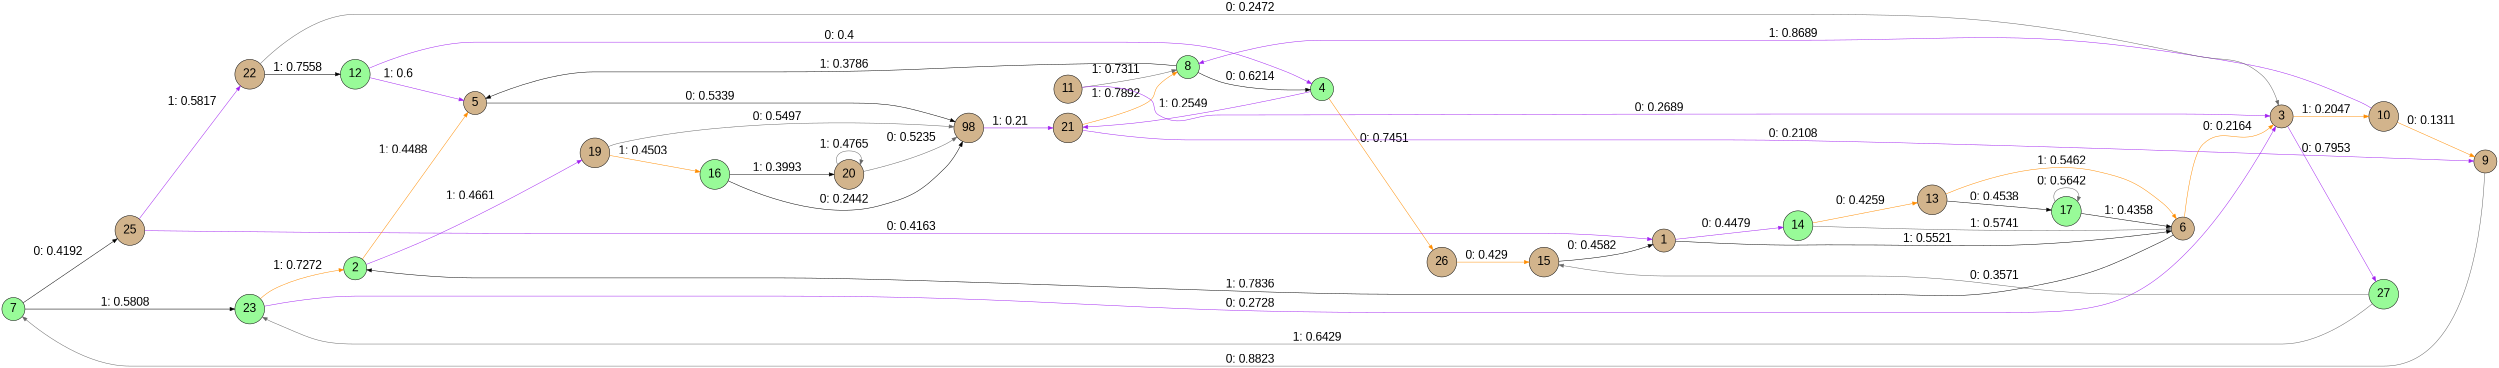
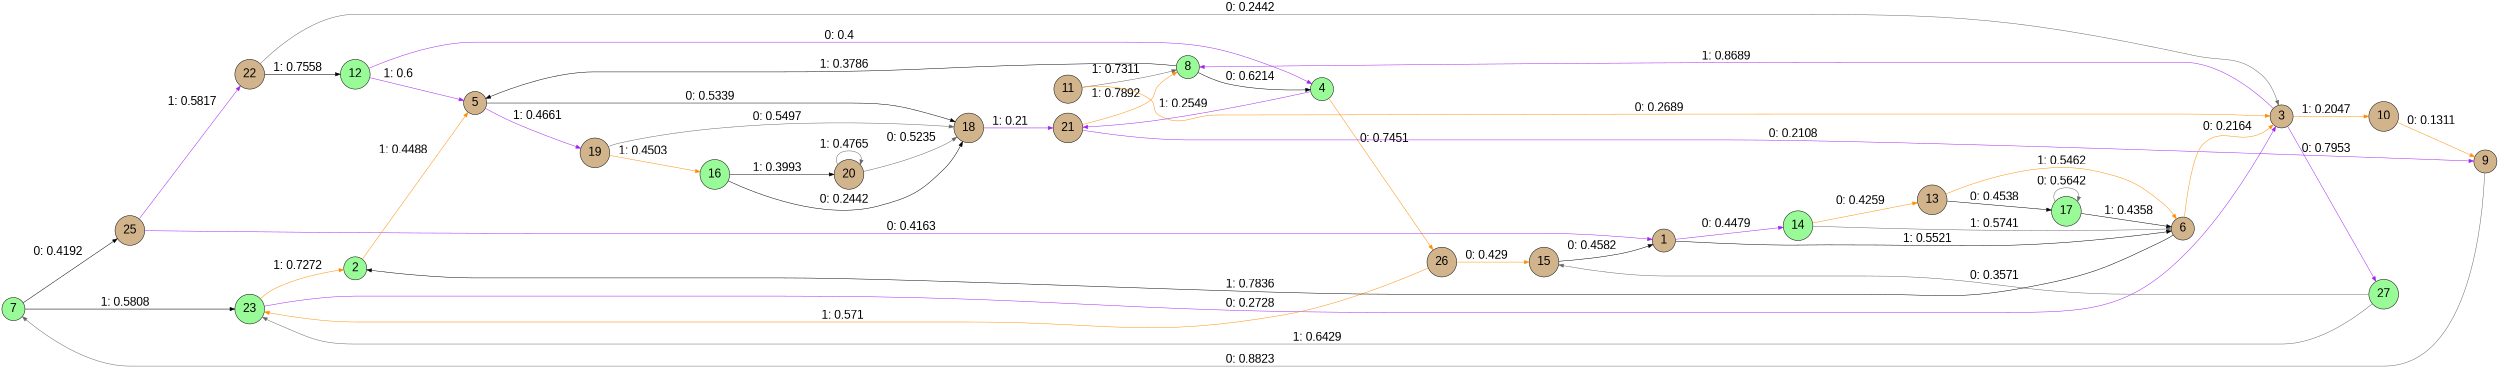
(1255, 8) -> (1255, 8)
(1791, 40) -> (1745, 63)
(1667, 114) -> (1667, 114)
(969, 128) -> (969, 128)
(474, 217) -> (530, 129)
none -> (853, 322)
